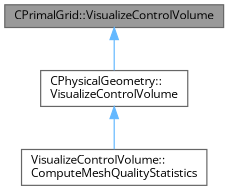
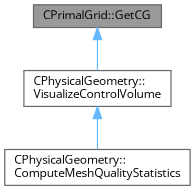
(114, 16) -> (97, 16)
(114, 167) -> (97, 167)
